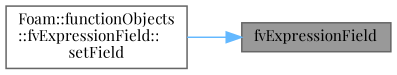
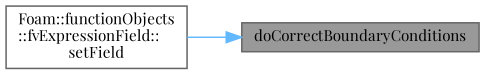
(316, 37) -> (360, 37)
